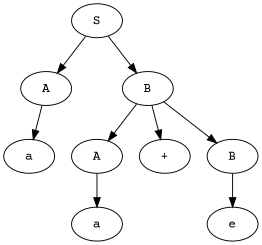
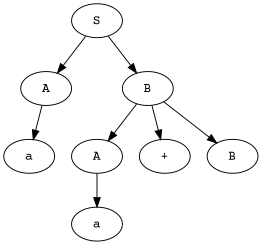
(233, 224) -> none
